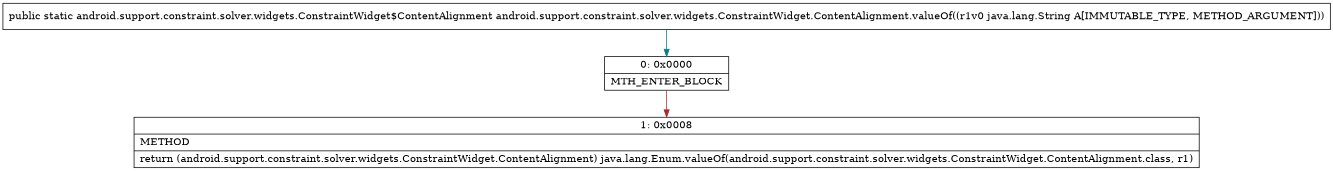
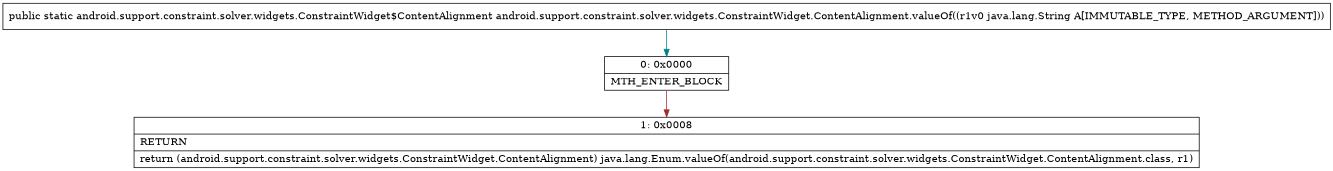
(165, 142) -> (164, 142)
